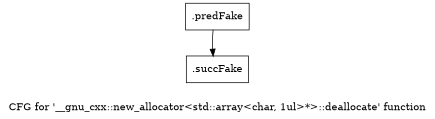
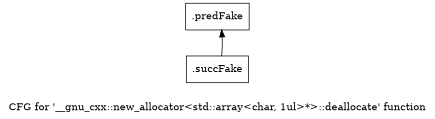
(213, 39) -> (222, 47)
